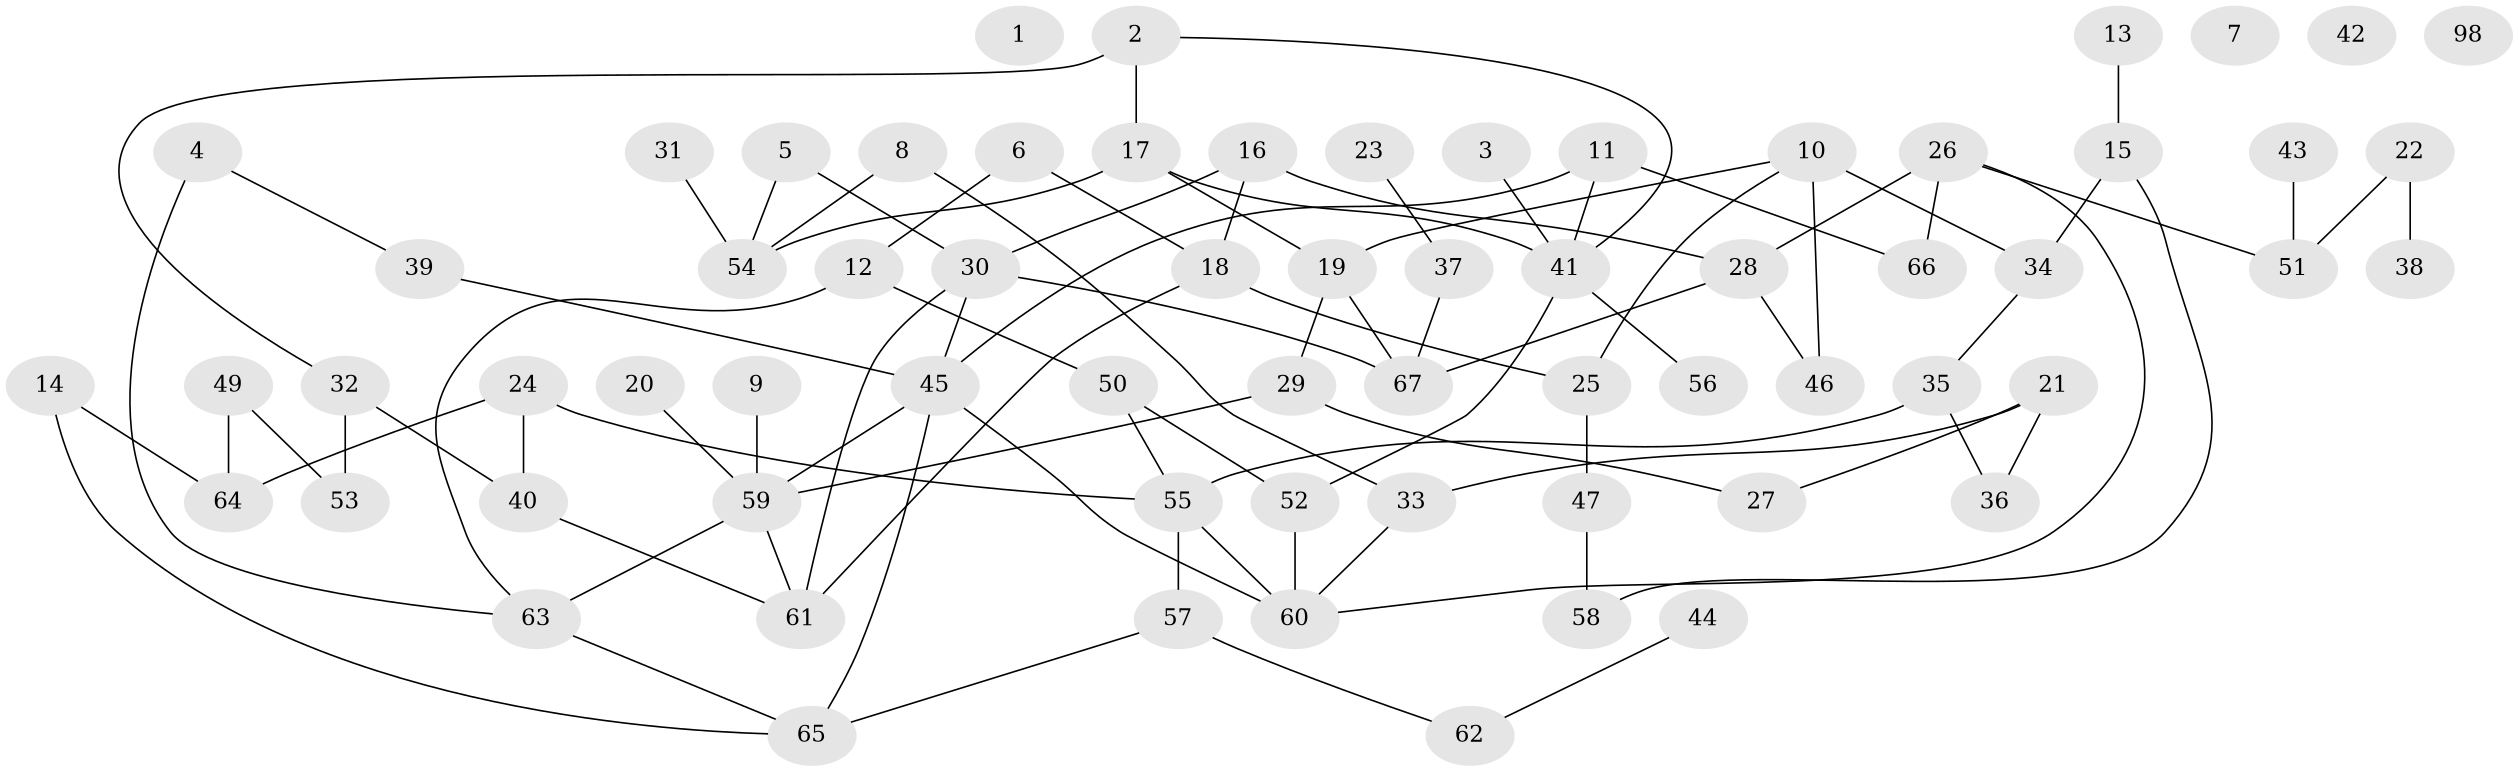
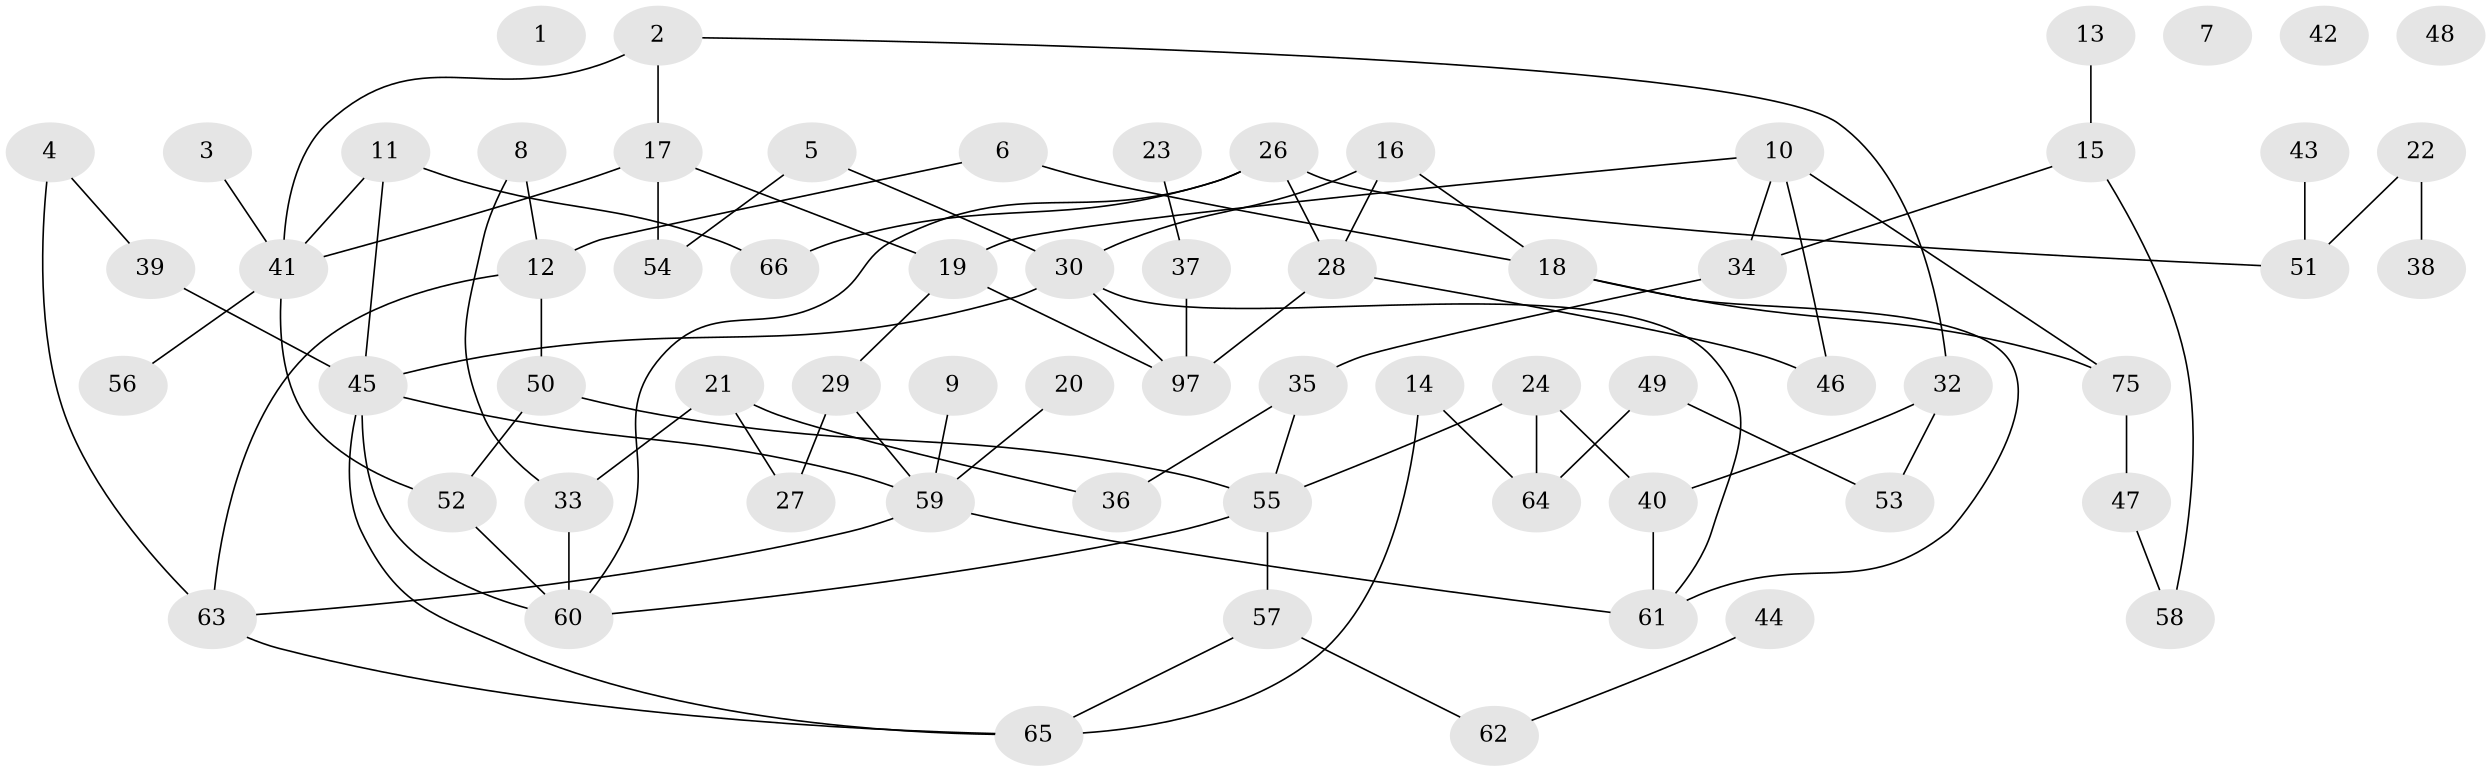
(2469, 36) -> (2441, 36)
(669, 152) -> none
(822, 211) -> (532, 210)
(1409, 386) -> (1186, 386)
(1587, 386) -> (2127, 386)
